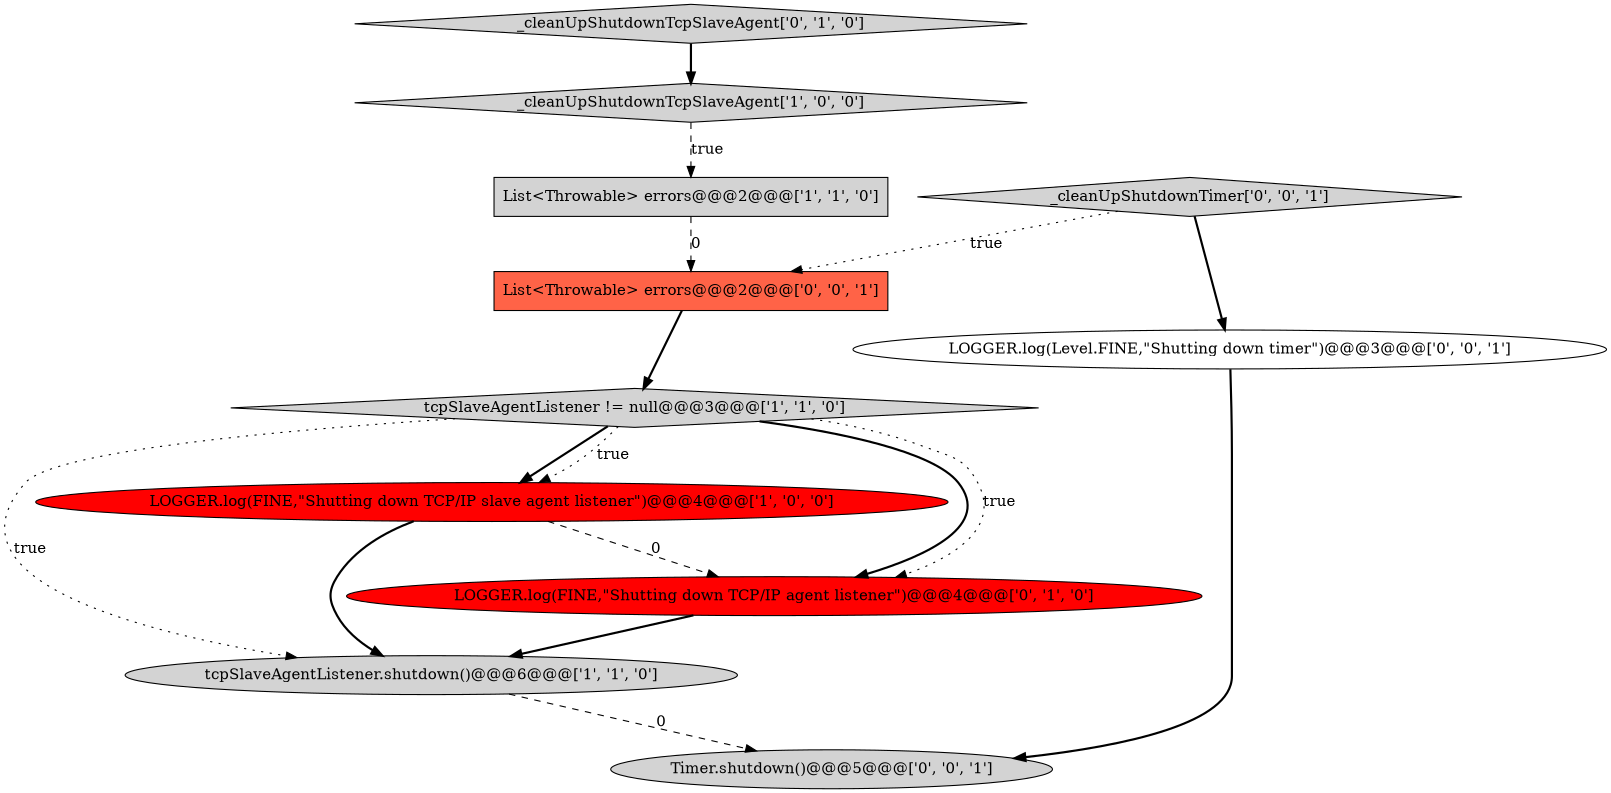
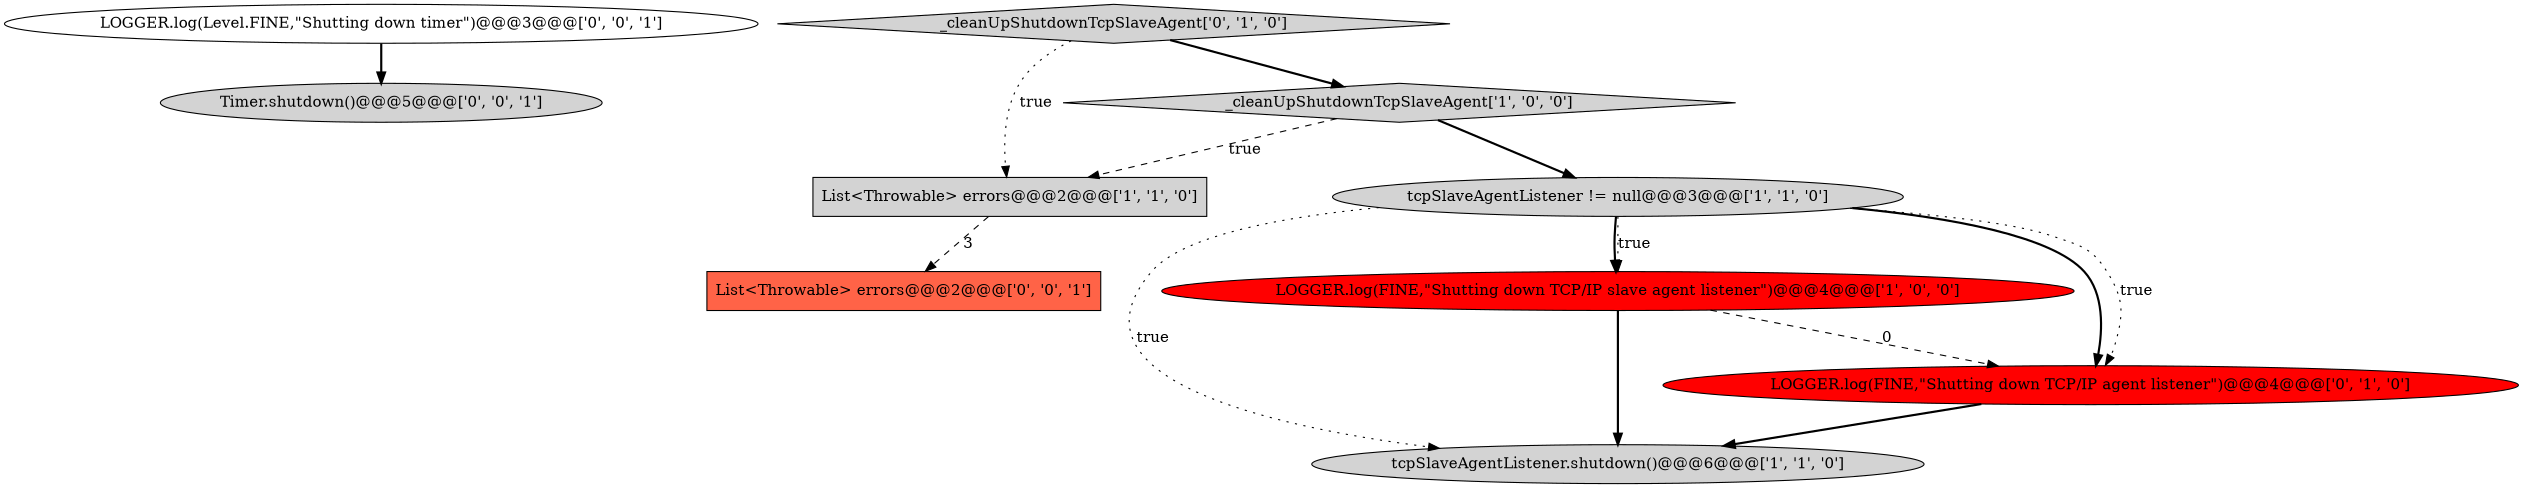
none -> (1015, 91)
(1190, 197) -> none
(696, 244) -> (969, 244)
(665, 345) -> (1501, 147)
(635, 408) -> (1618, 197)
(627, 721) -> none
